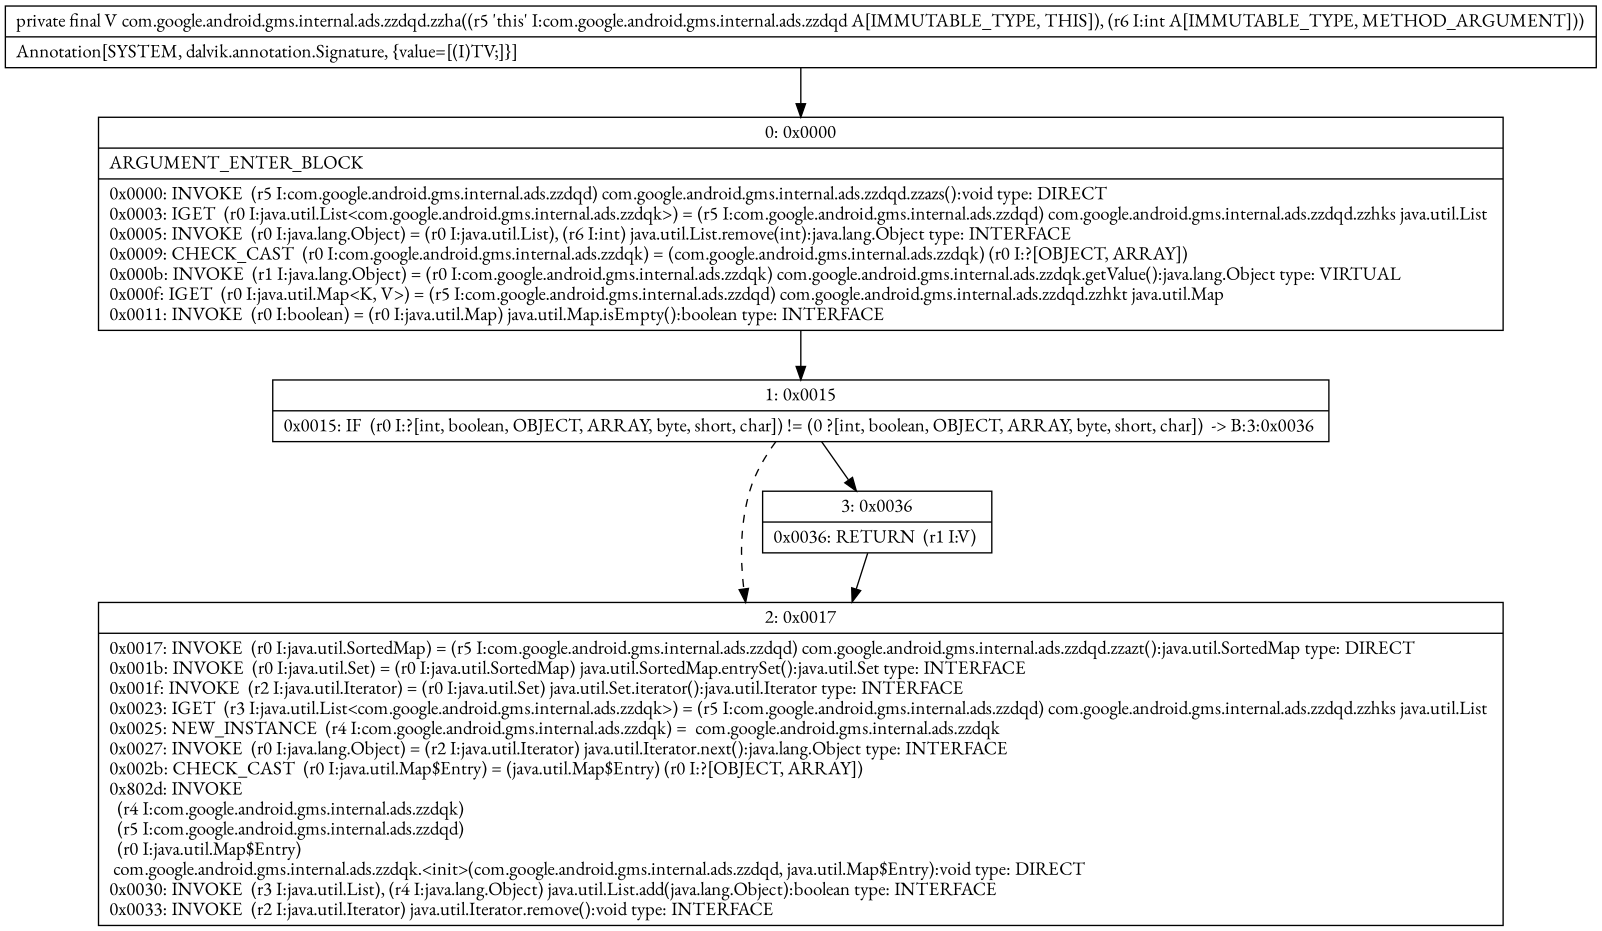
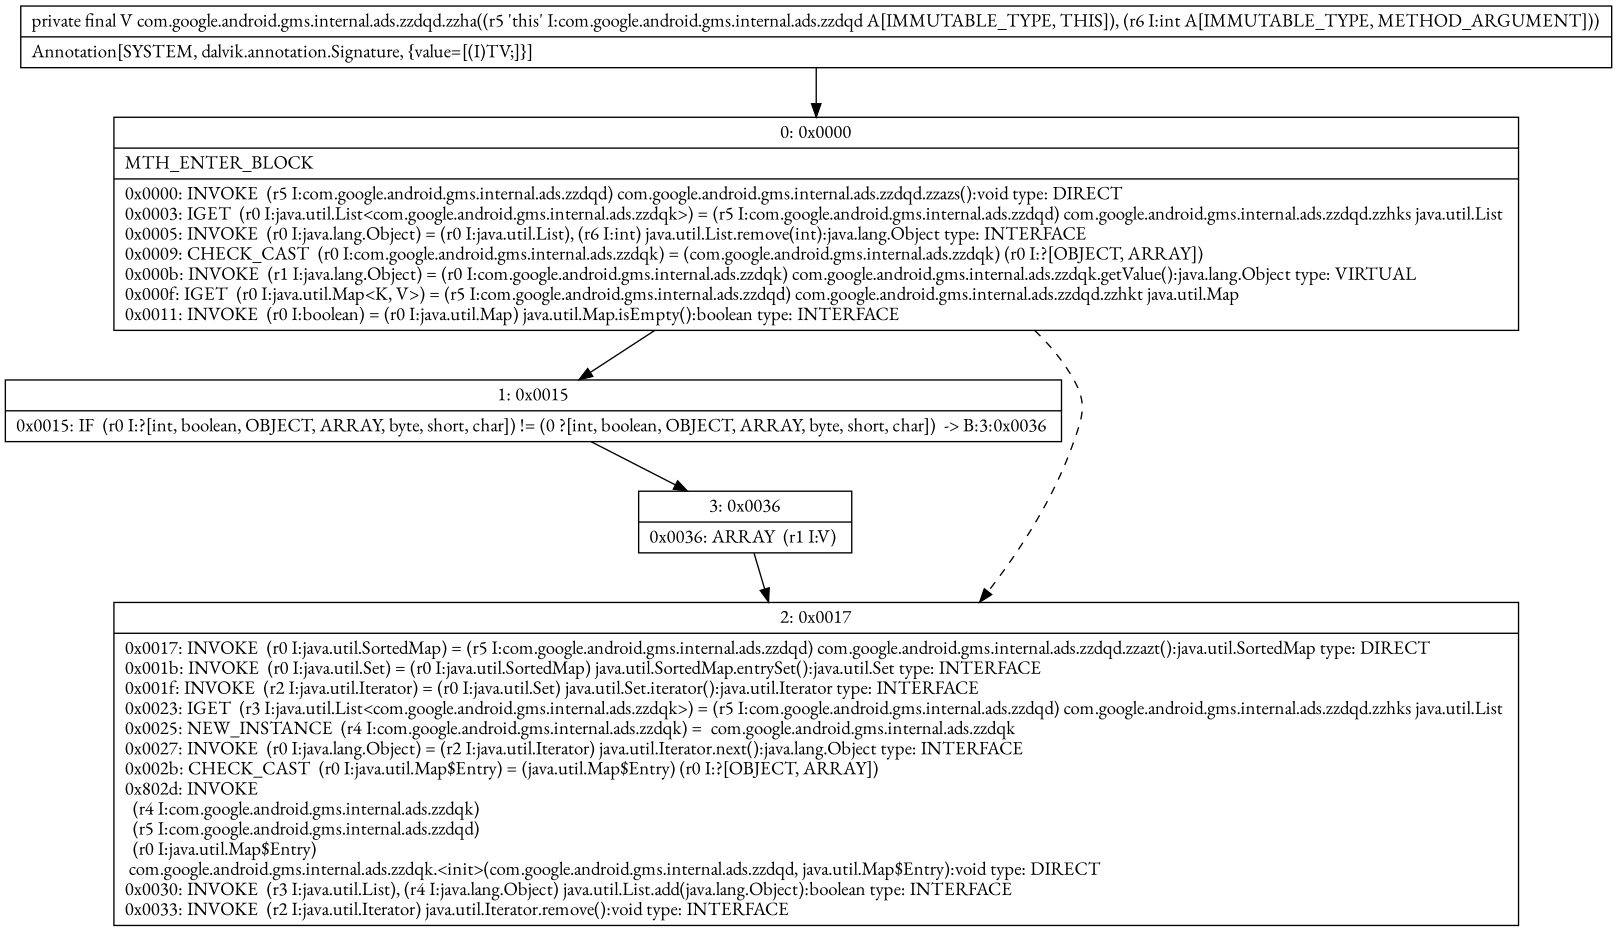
(237, 163) -> (220, 163)
(745, 512) -> (1066, 463)
(877, 537) -> (745, 537)
